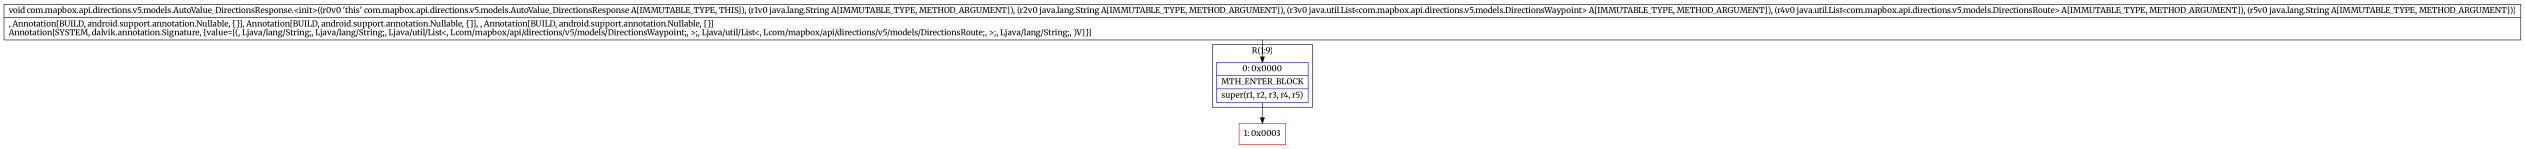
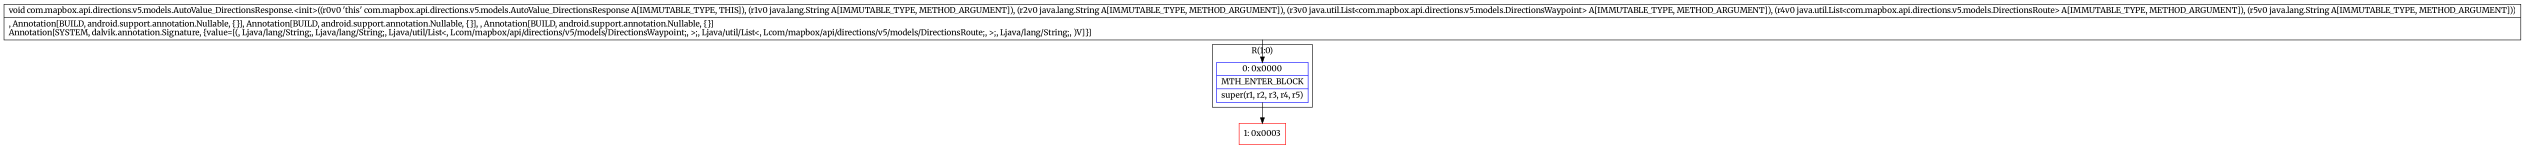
(1262, 51) -> (1262, 51)
